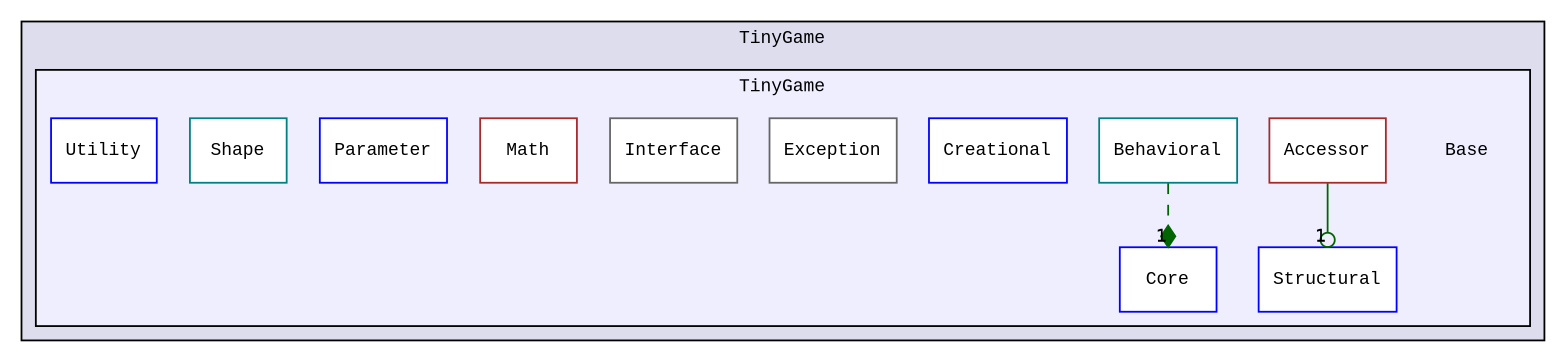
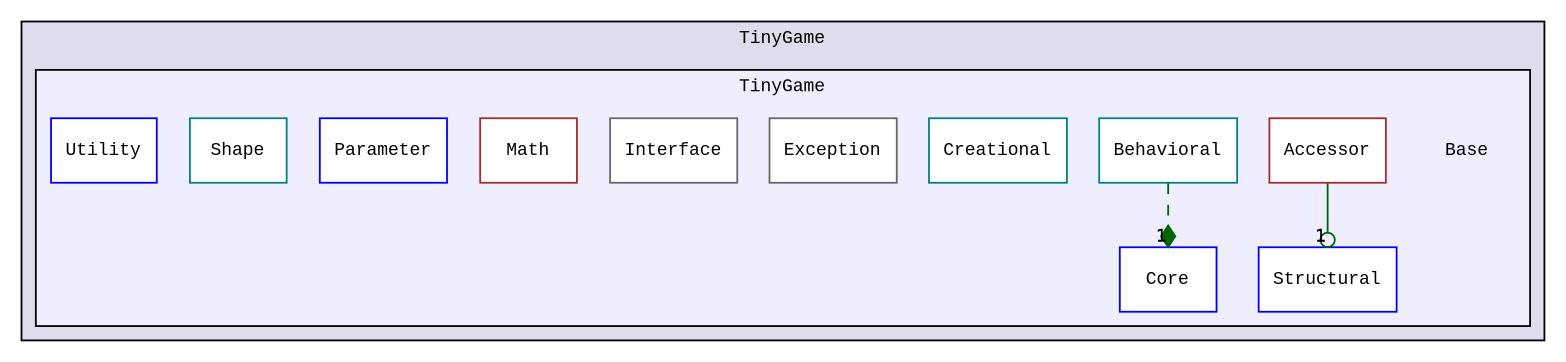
(998, 150) -> (998, 150)
